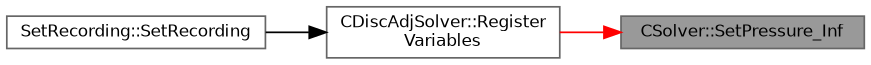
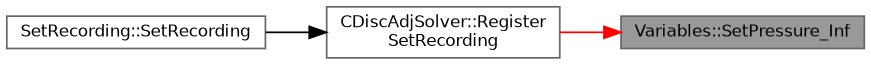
(443, 32) -> (443, 32)
(743, 32) -> (743, 32)
